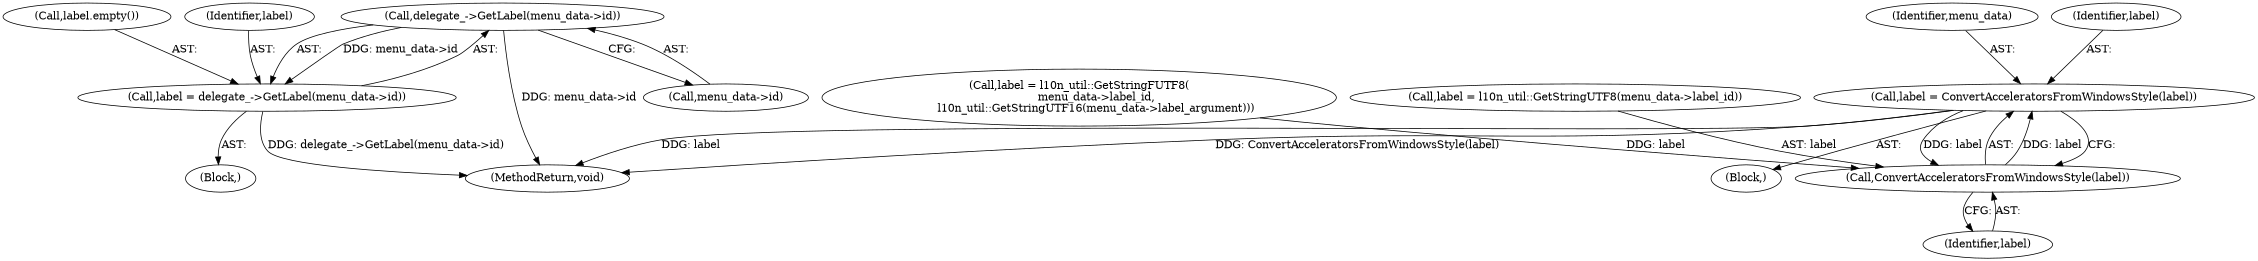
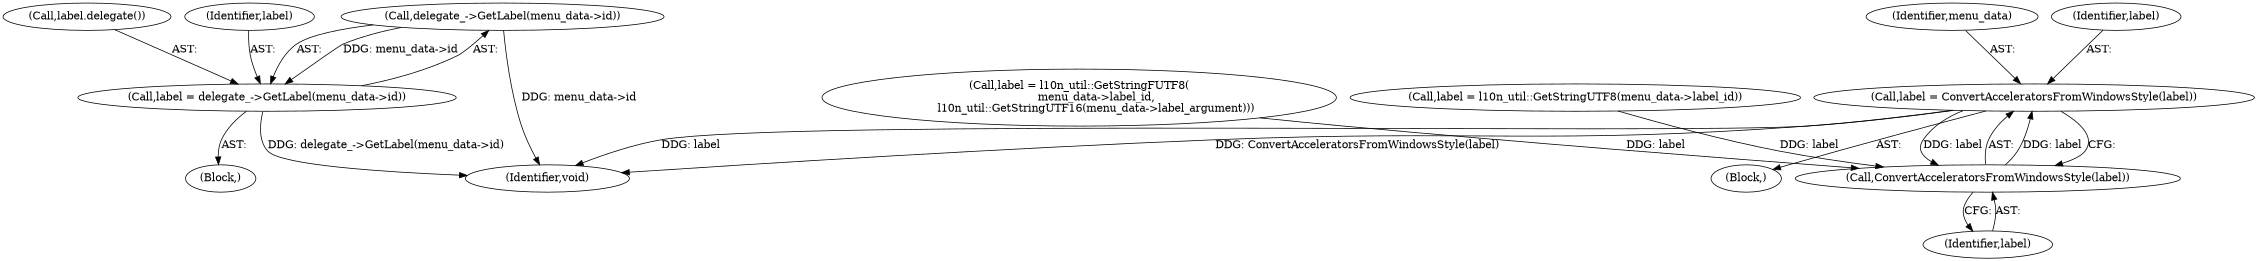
(87, 17) -> (87, 17)
(726, 98) -> none
(1809, 145) -> (1809, 145)
(547, 178) -> (547, 178)
